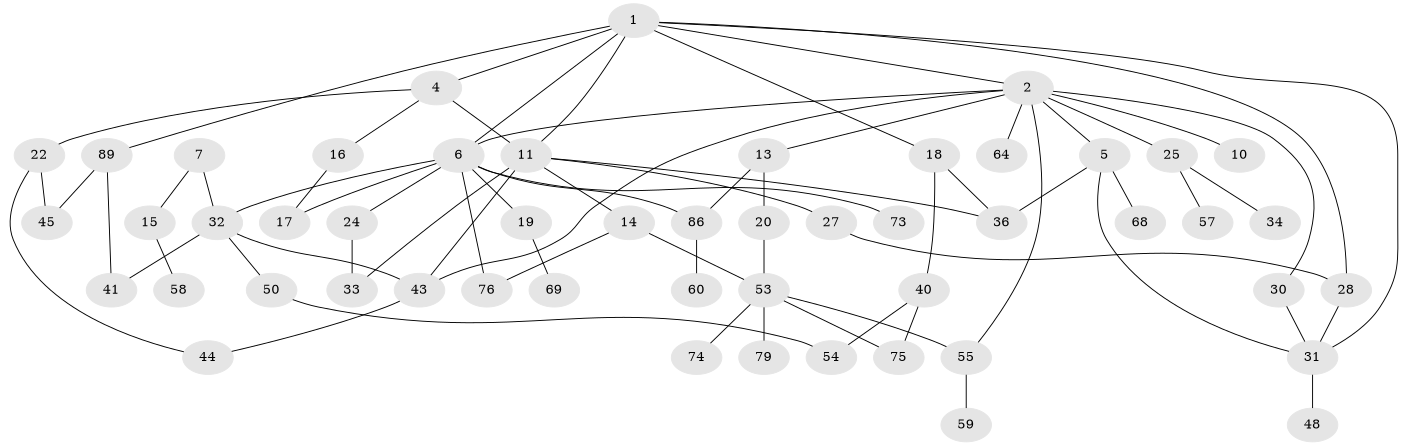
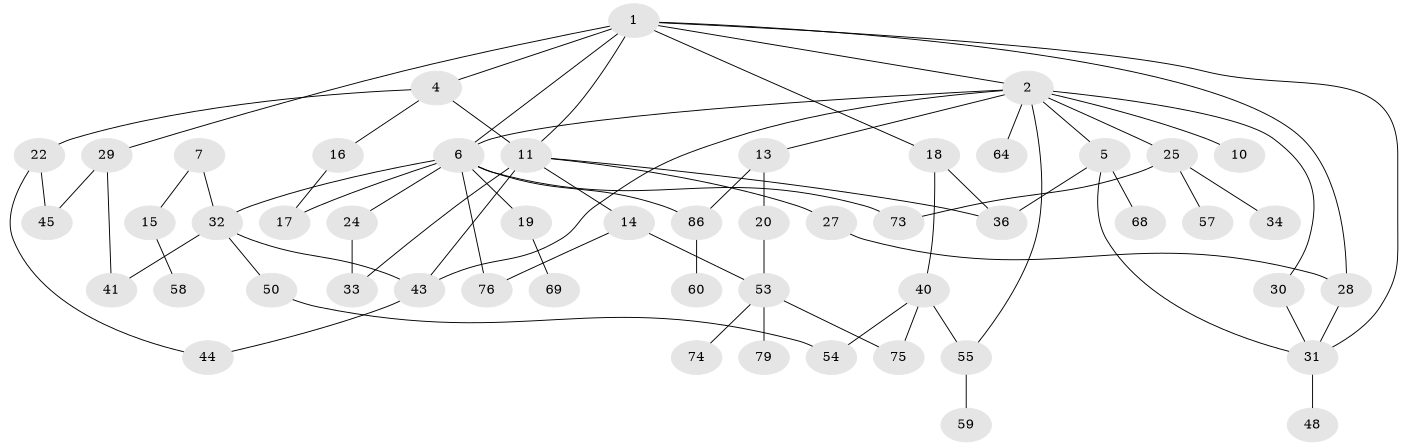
(107, 155) -> (107, 155)
none -> (1032, 195)
(868, 319) -> (945, 324)
